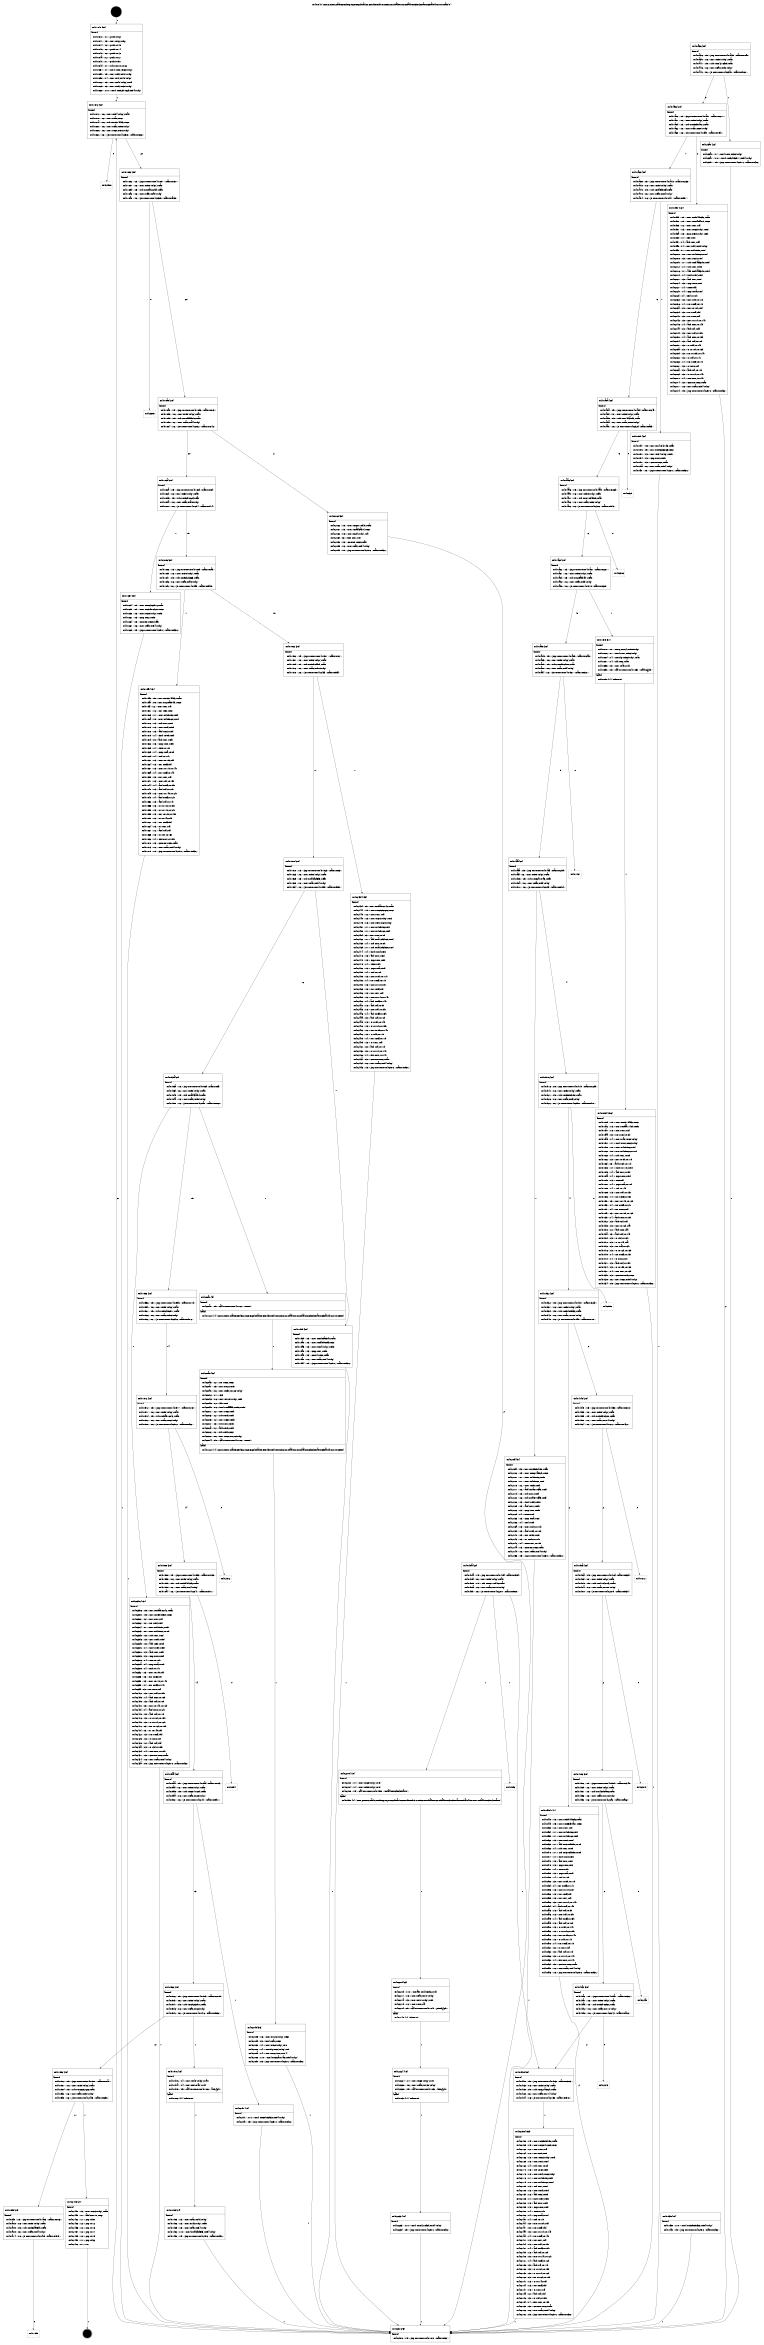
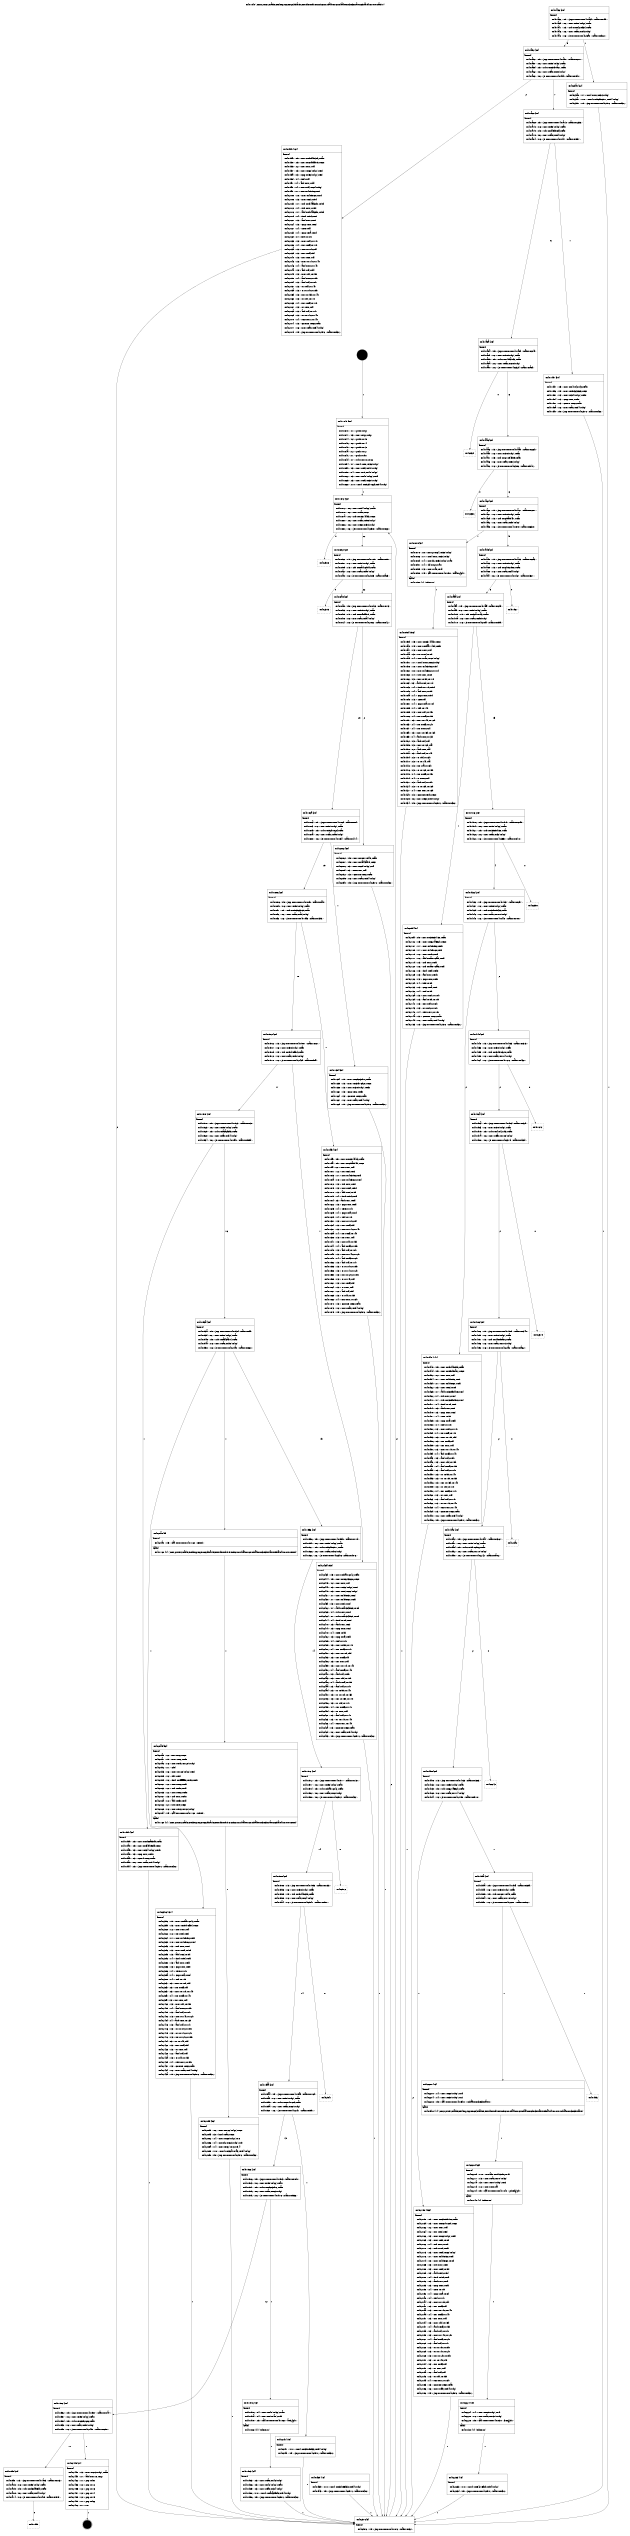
(566, 982) -> (494, 718)
(518, 1832) -> (477, 1836)
